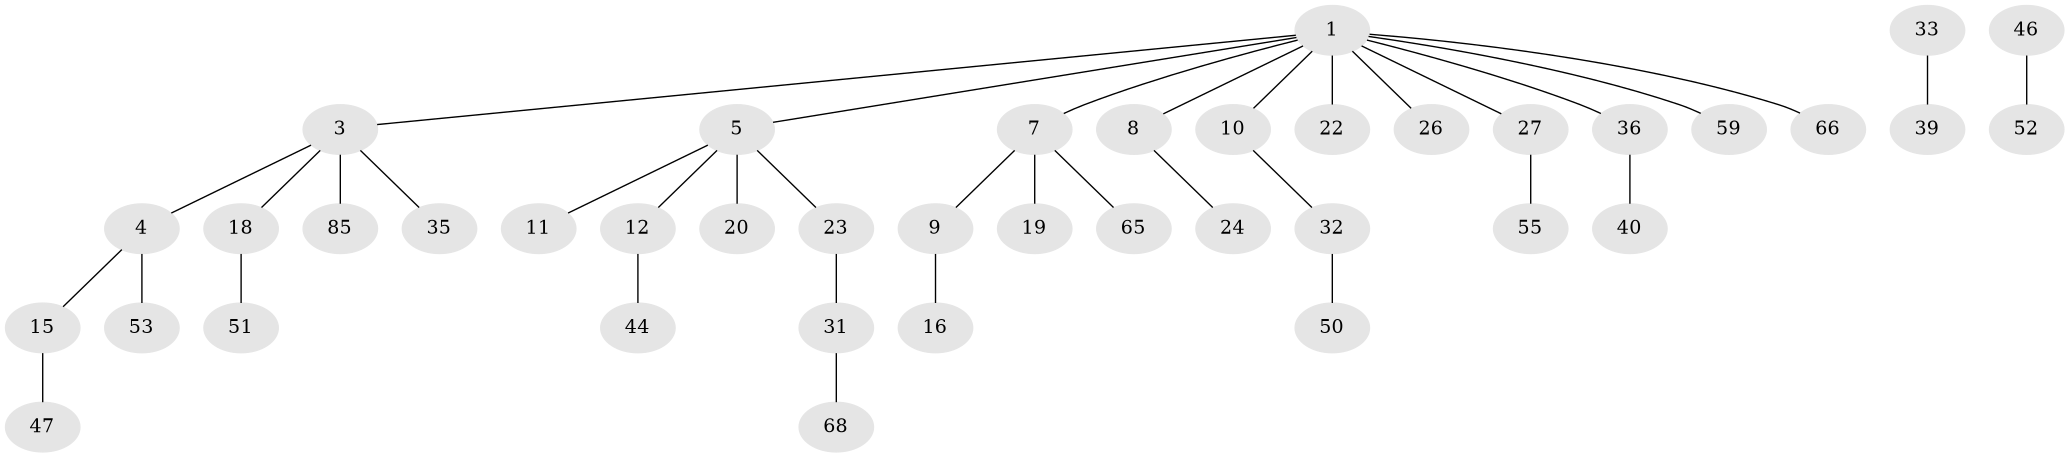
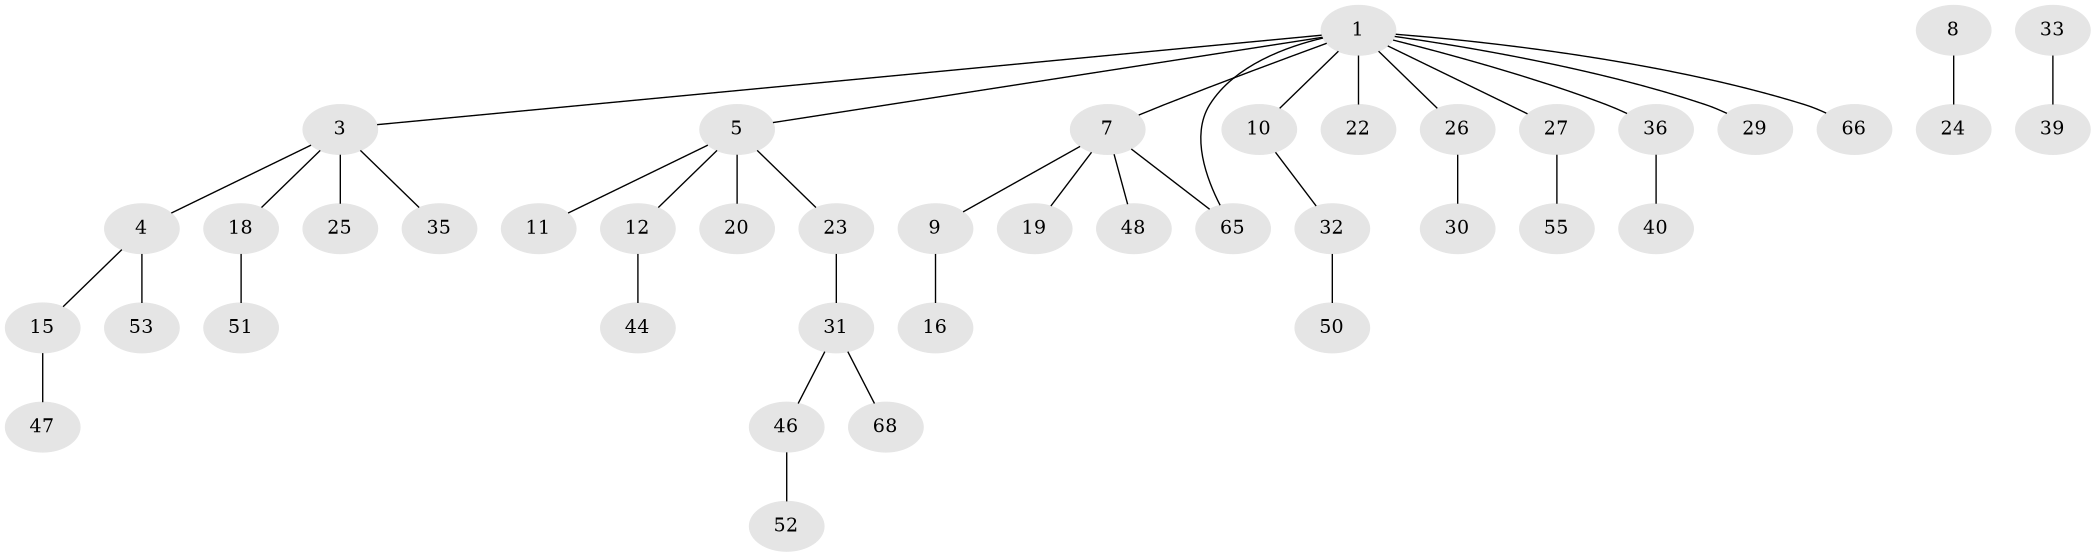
(1233, 80) -> (1219, 93)
(1729, 130) -> (1755, 130)
(340, 229) -> (340, 229)
none -> (1134, 229)
none -> (1458, 229)
none -> (811, 378)
